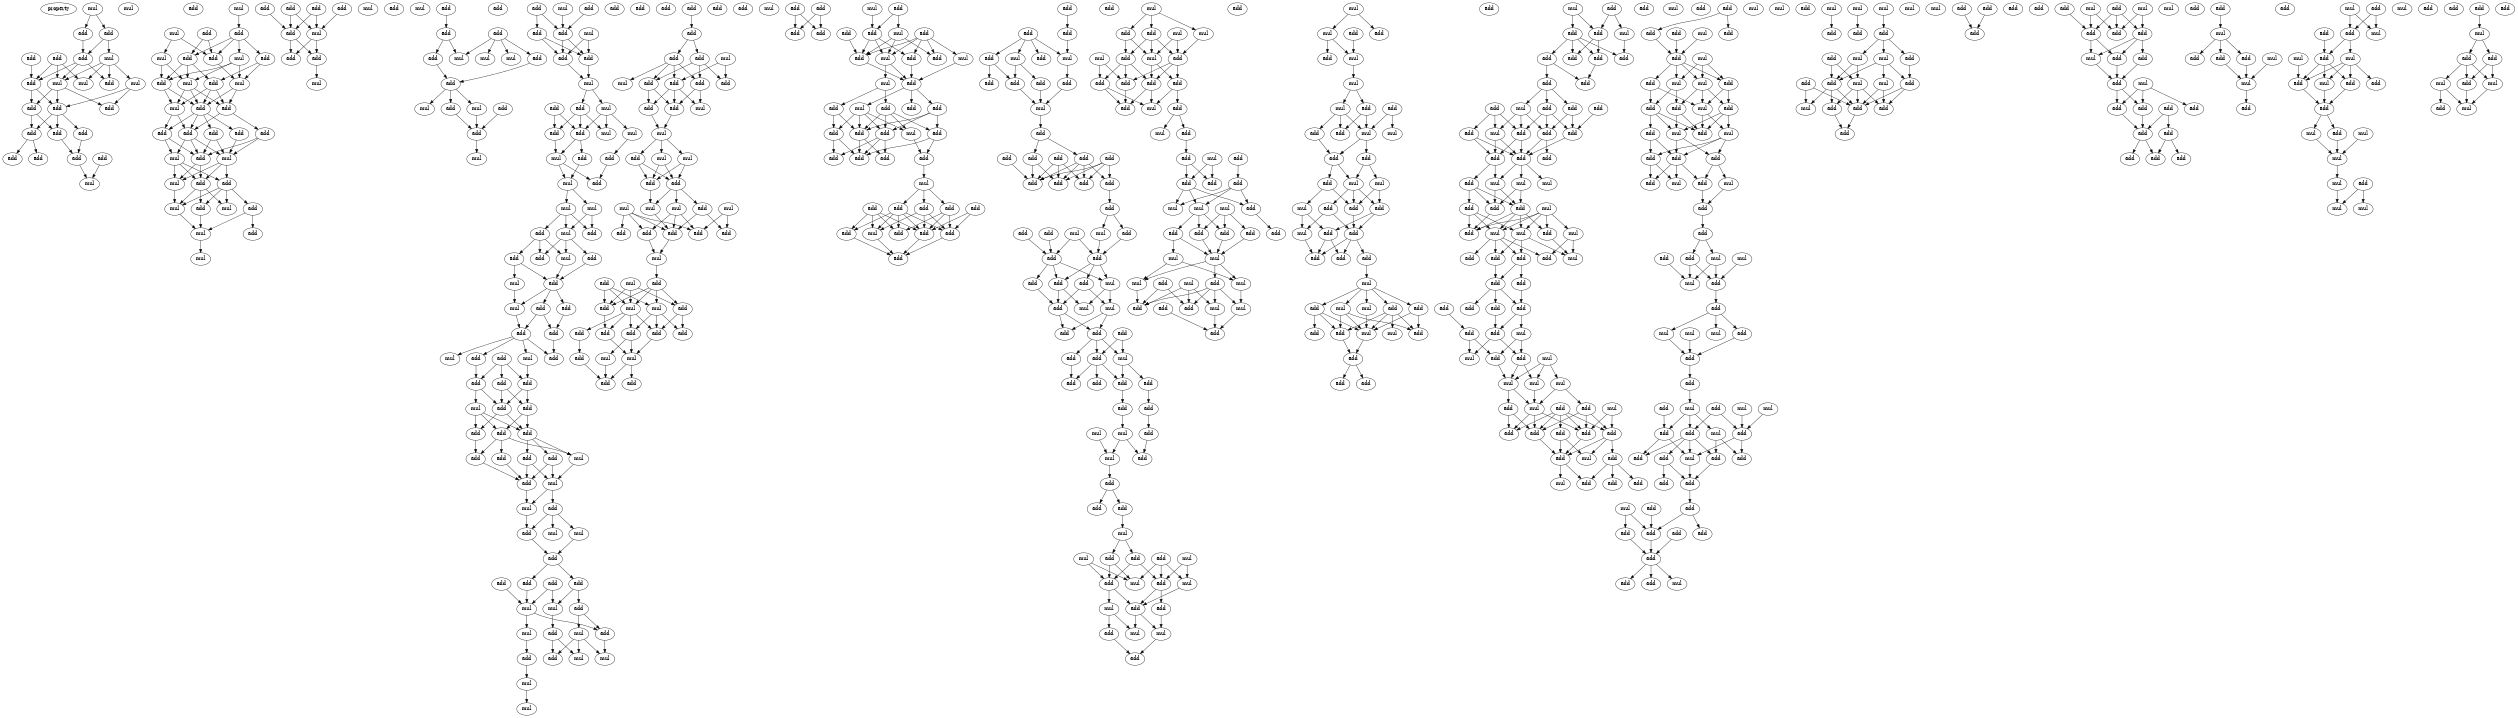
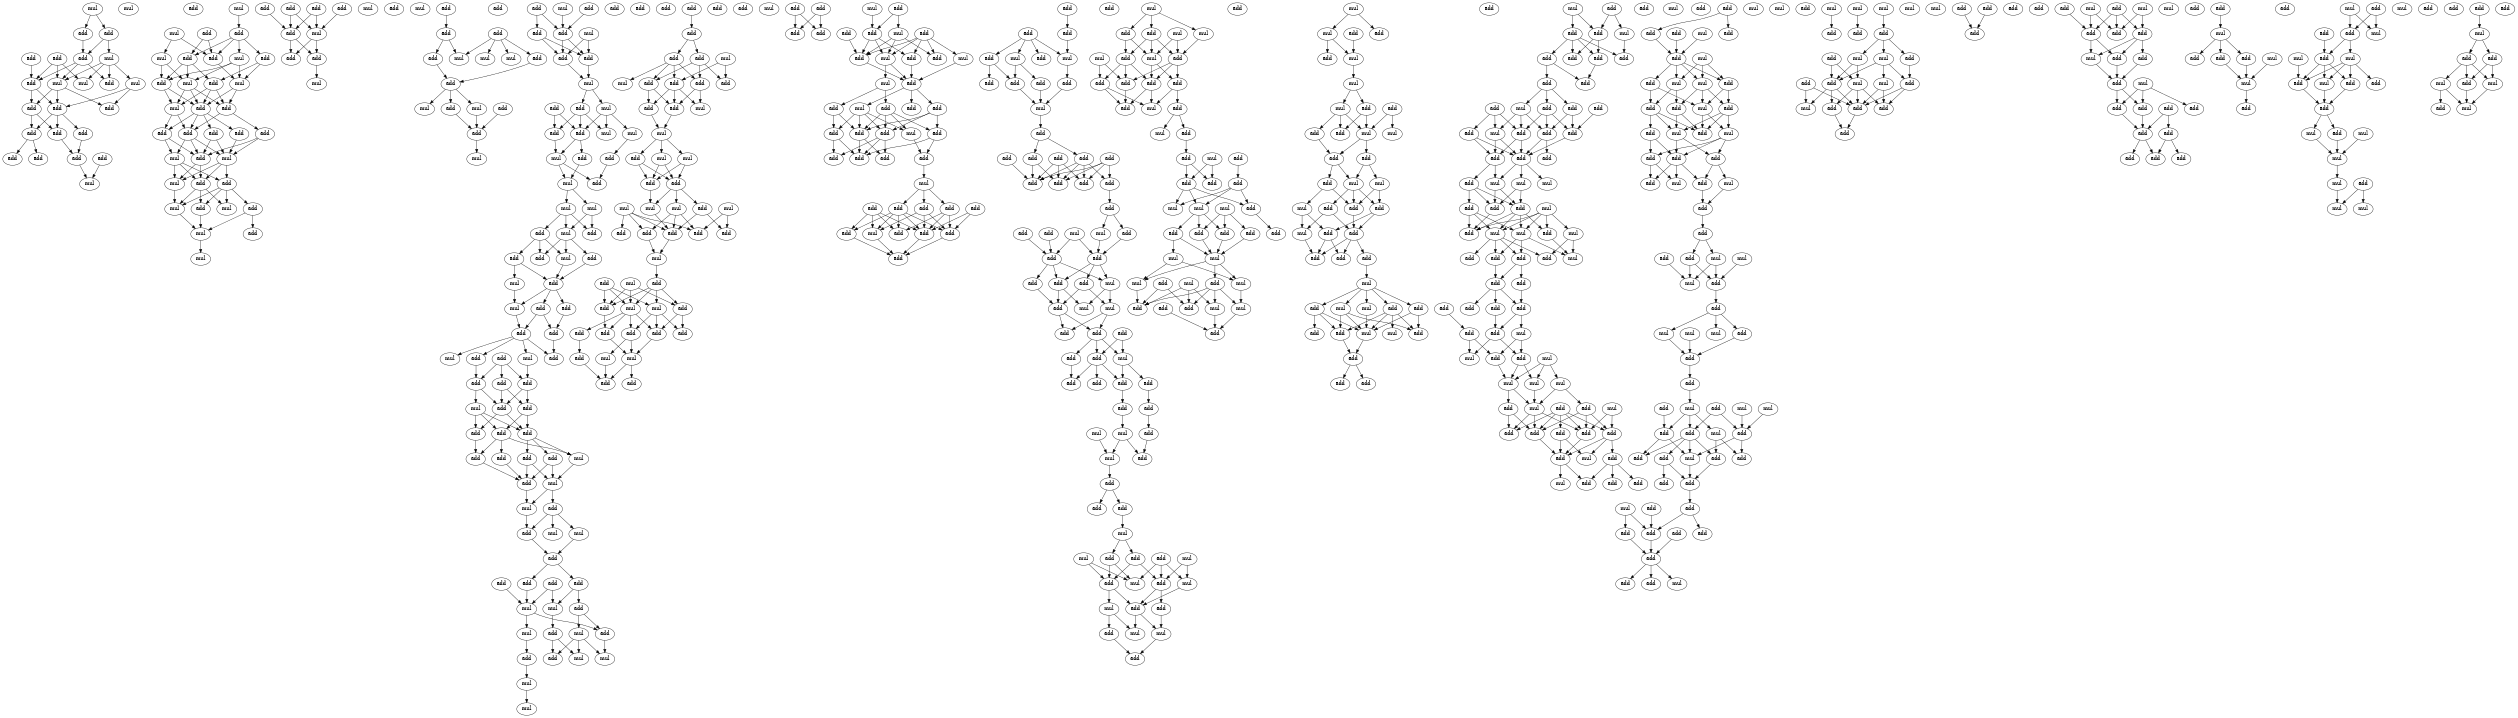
(59, 9) -> none
